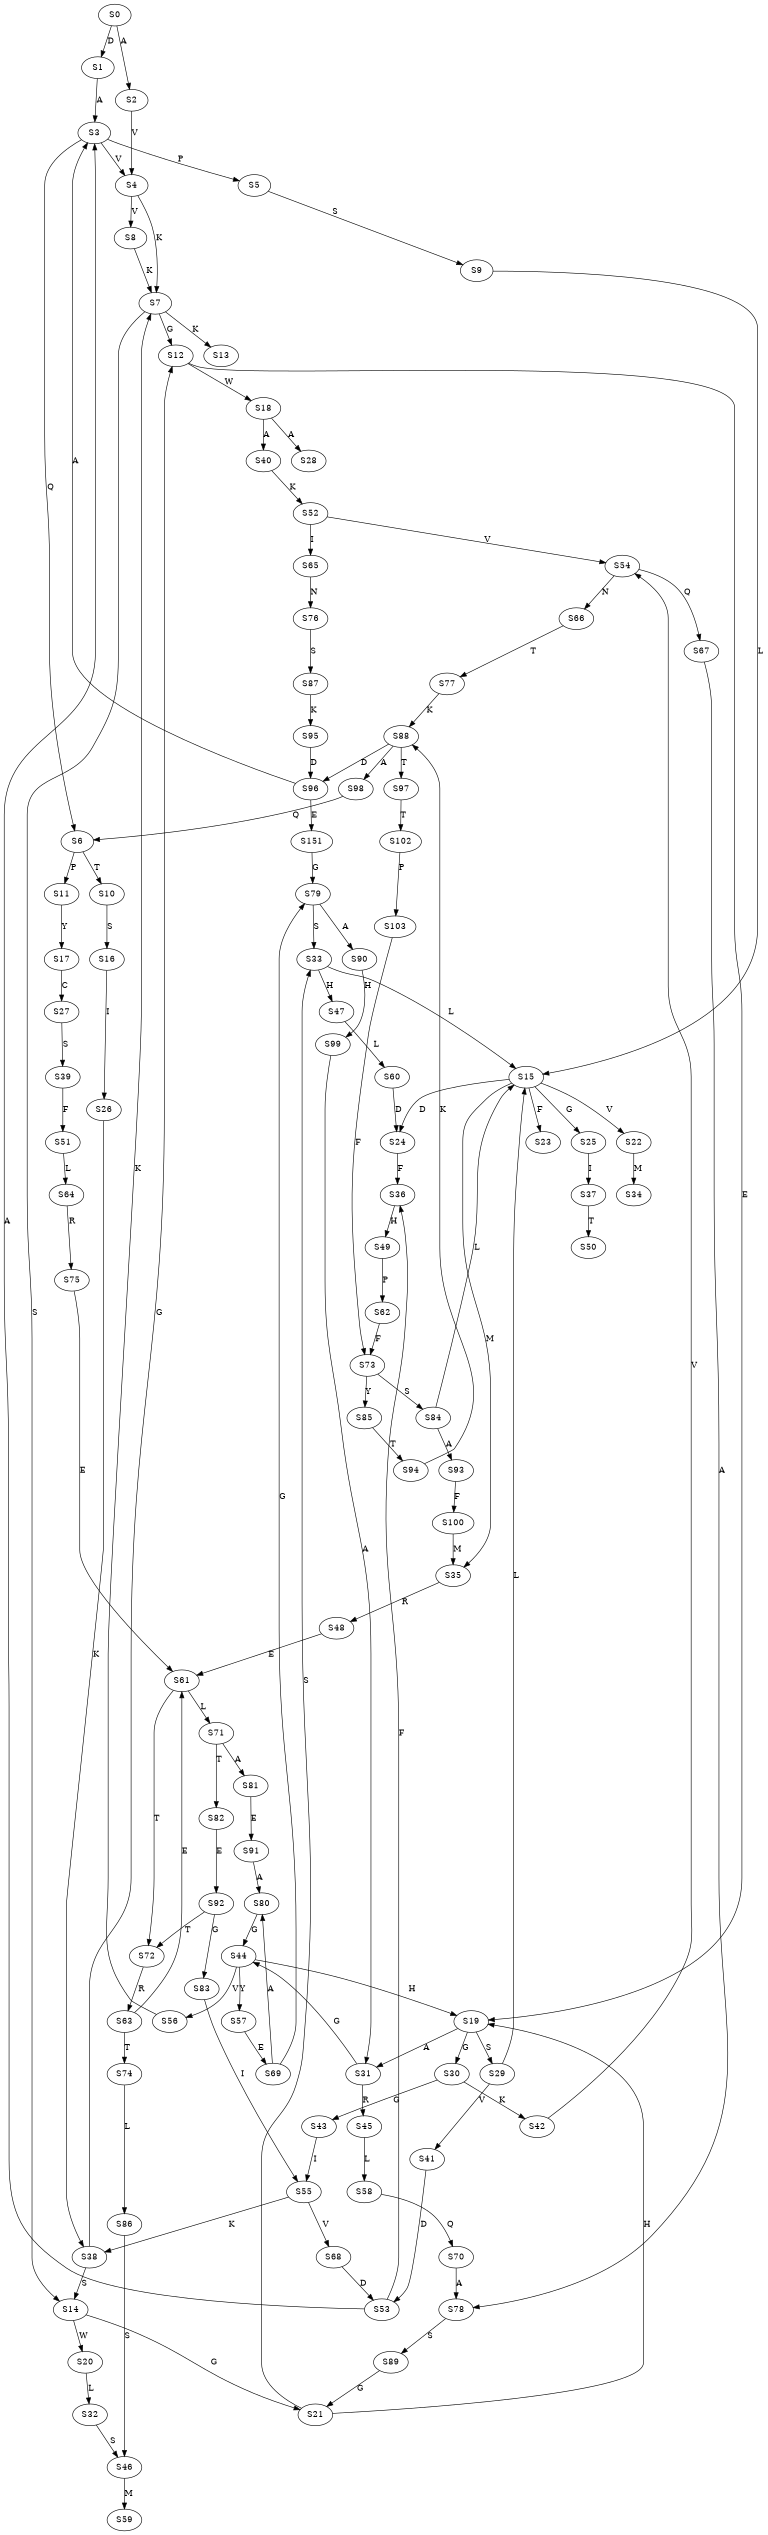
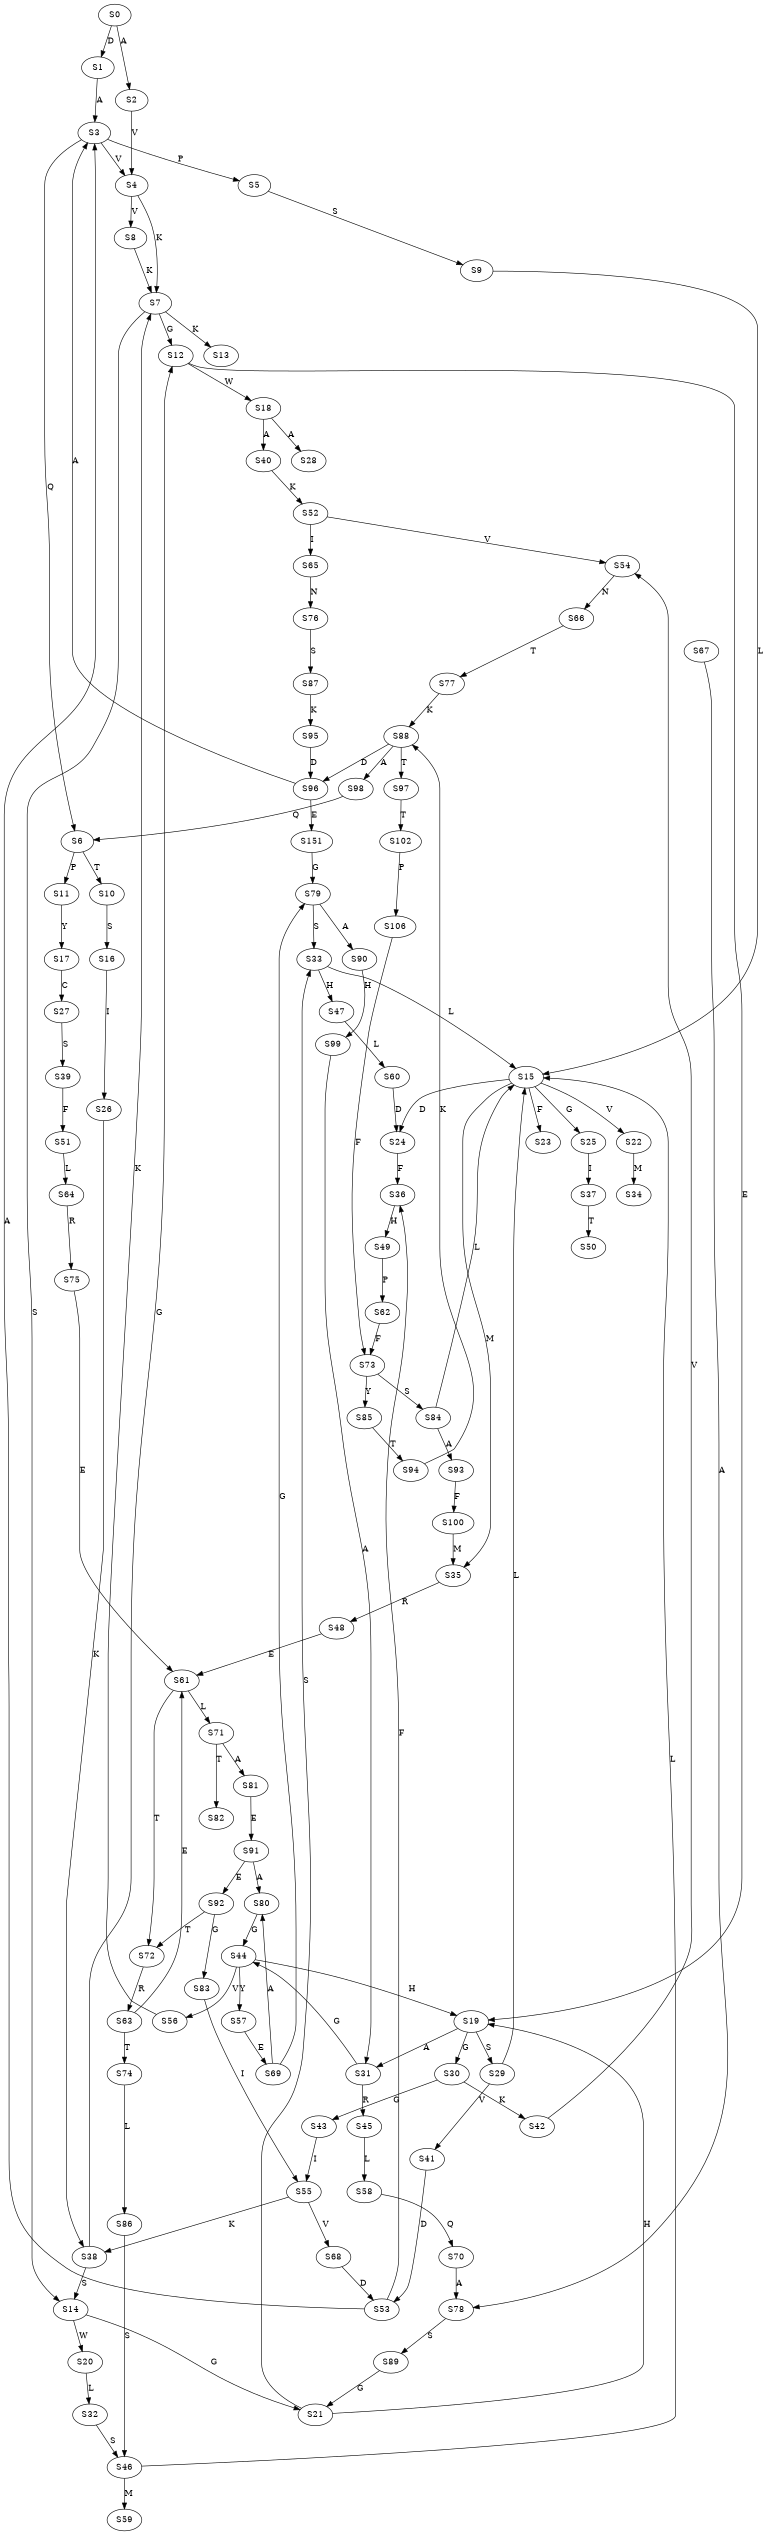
(680, 591) -> none
(395, 927) -> (395, 927)
(216, 1858) -> (236, 1875)
none -> (675, 2023)
